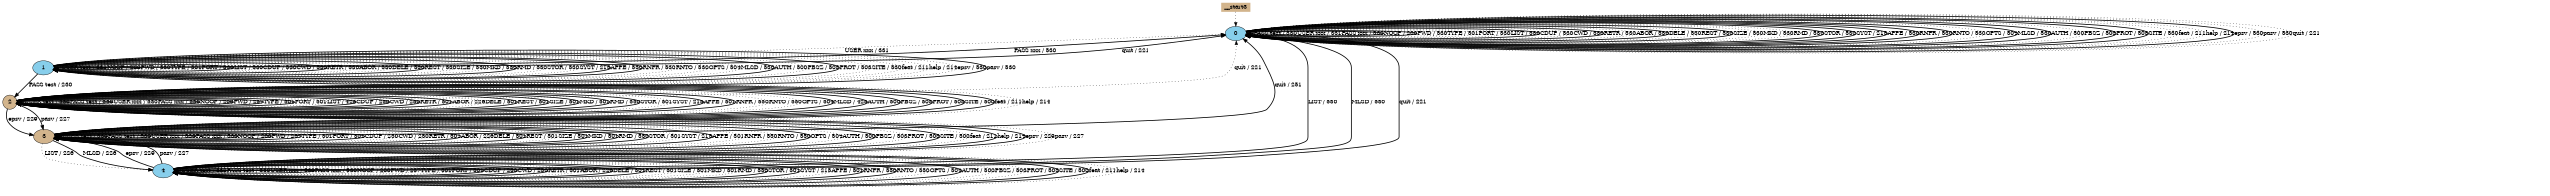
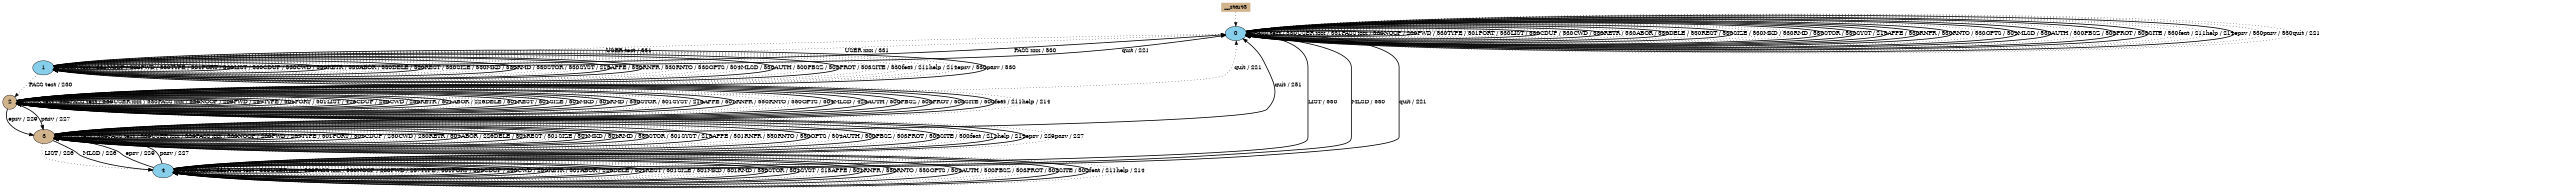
none -> (641, 47)
(28, 84) -> (28, 84)
